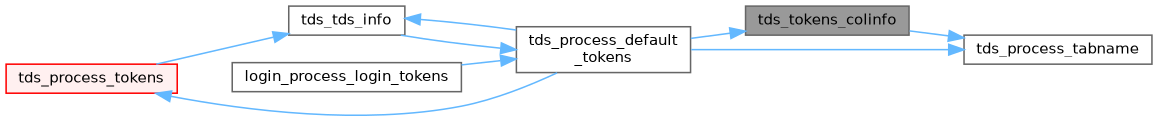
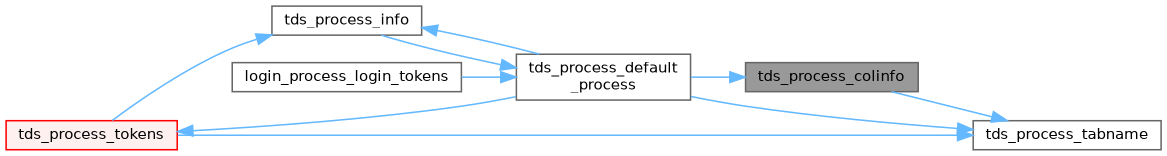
(347, 21) -> (347, 21)
(827, 21) -> (832, 77)
(603, 50) -> (603, 77)
none -> (568, 135)
